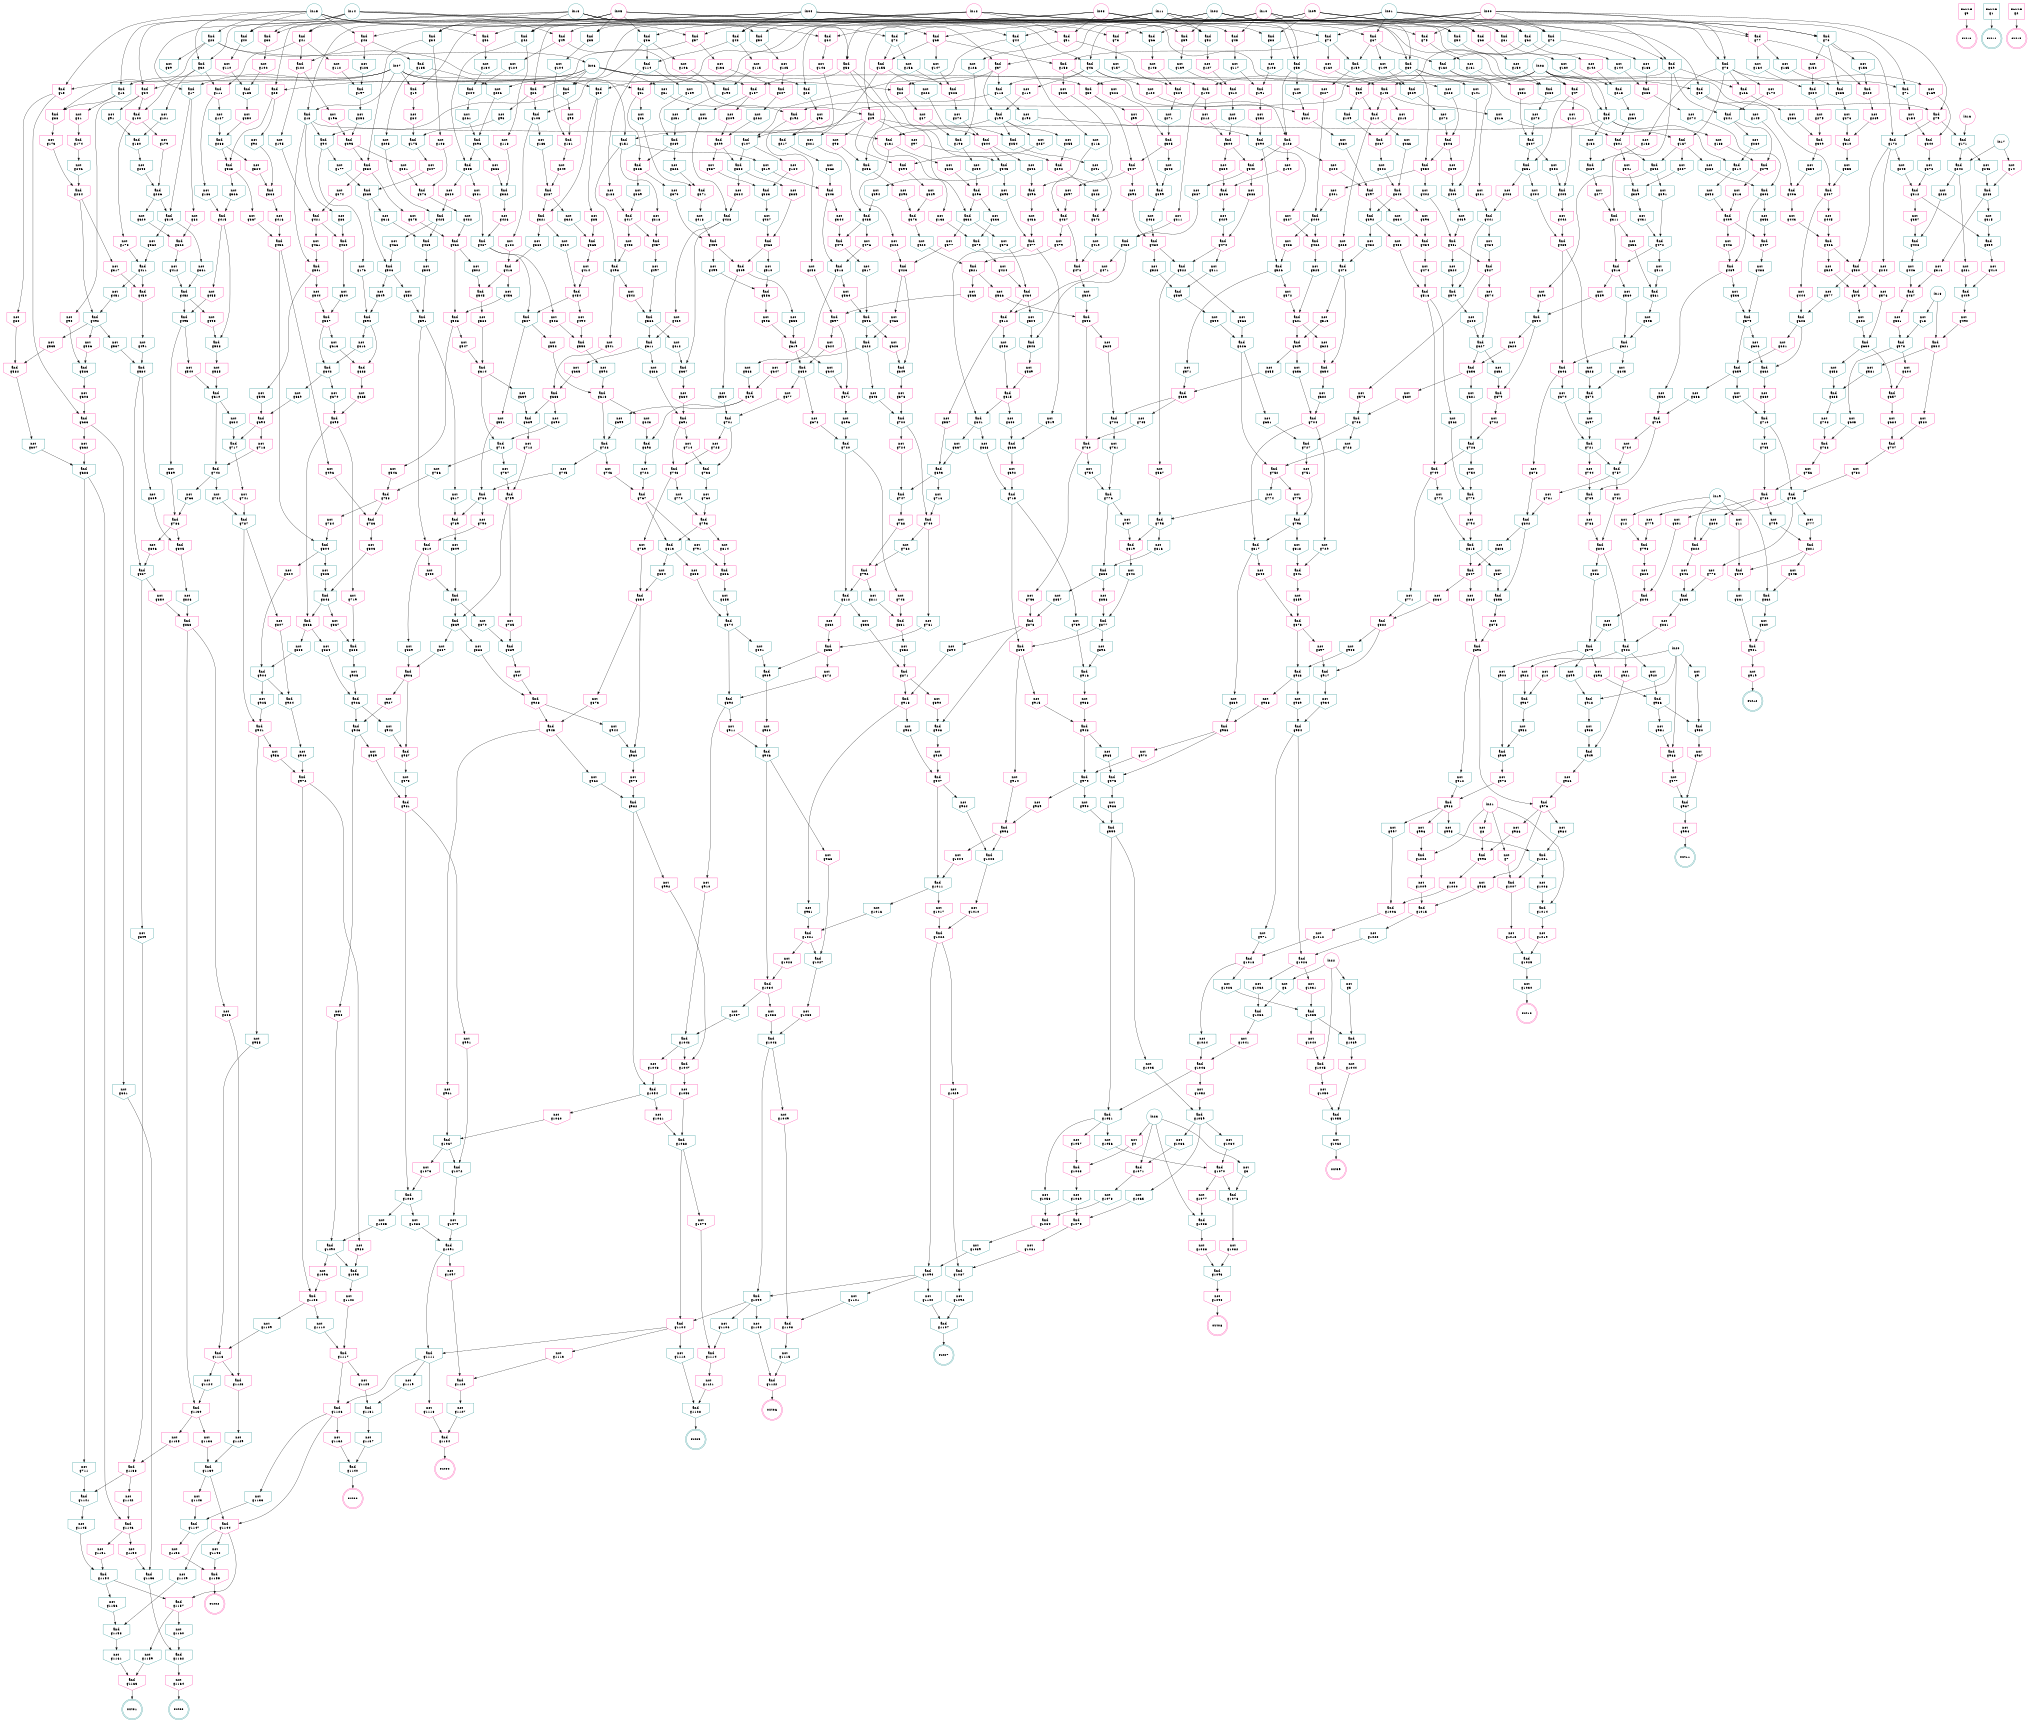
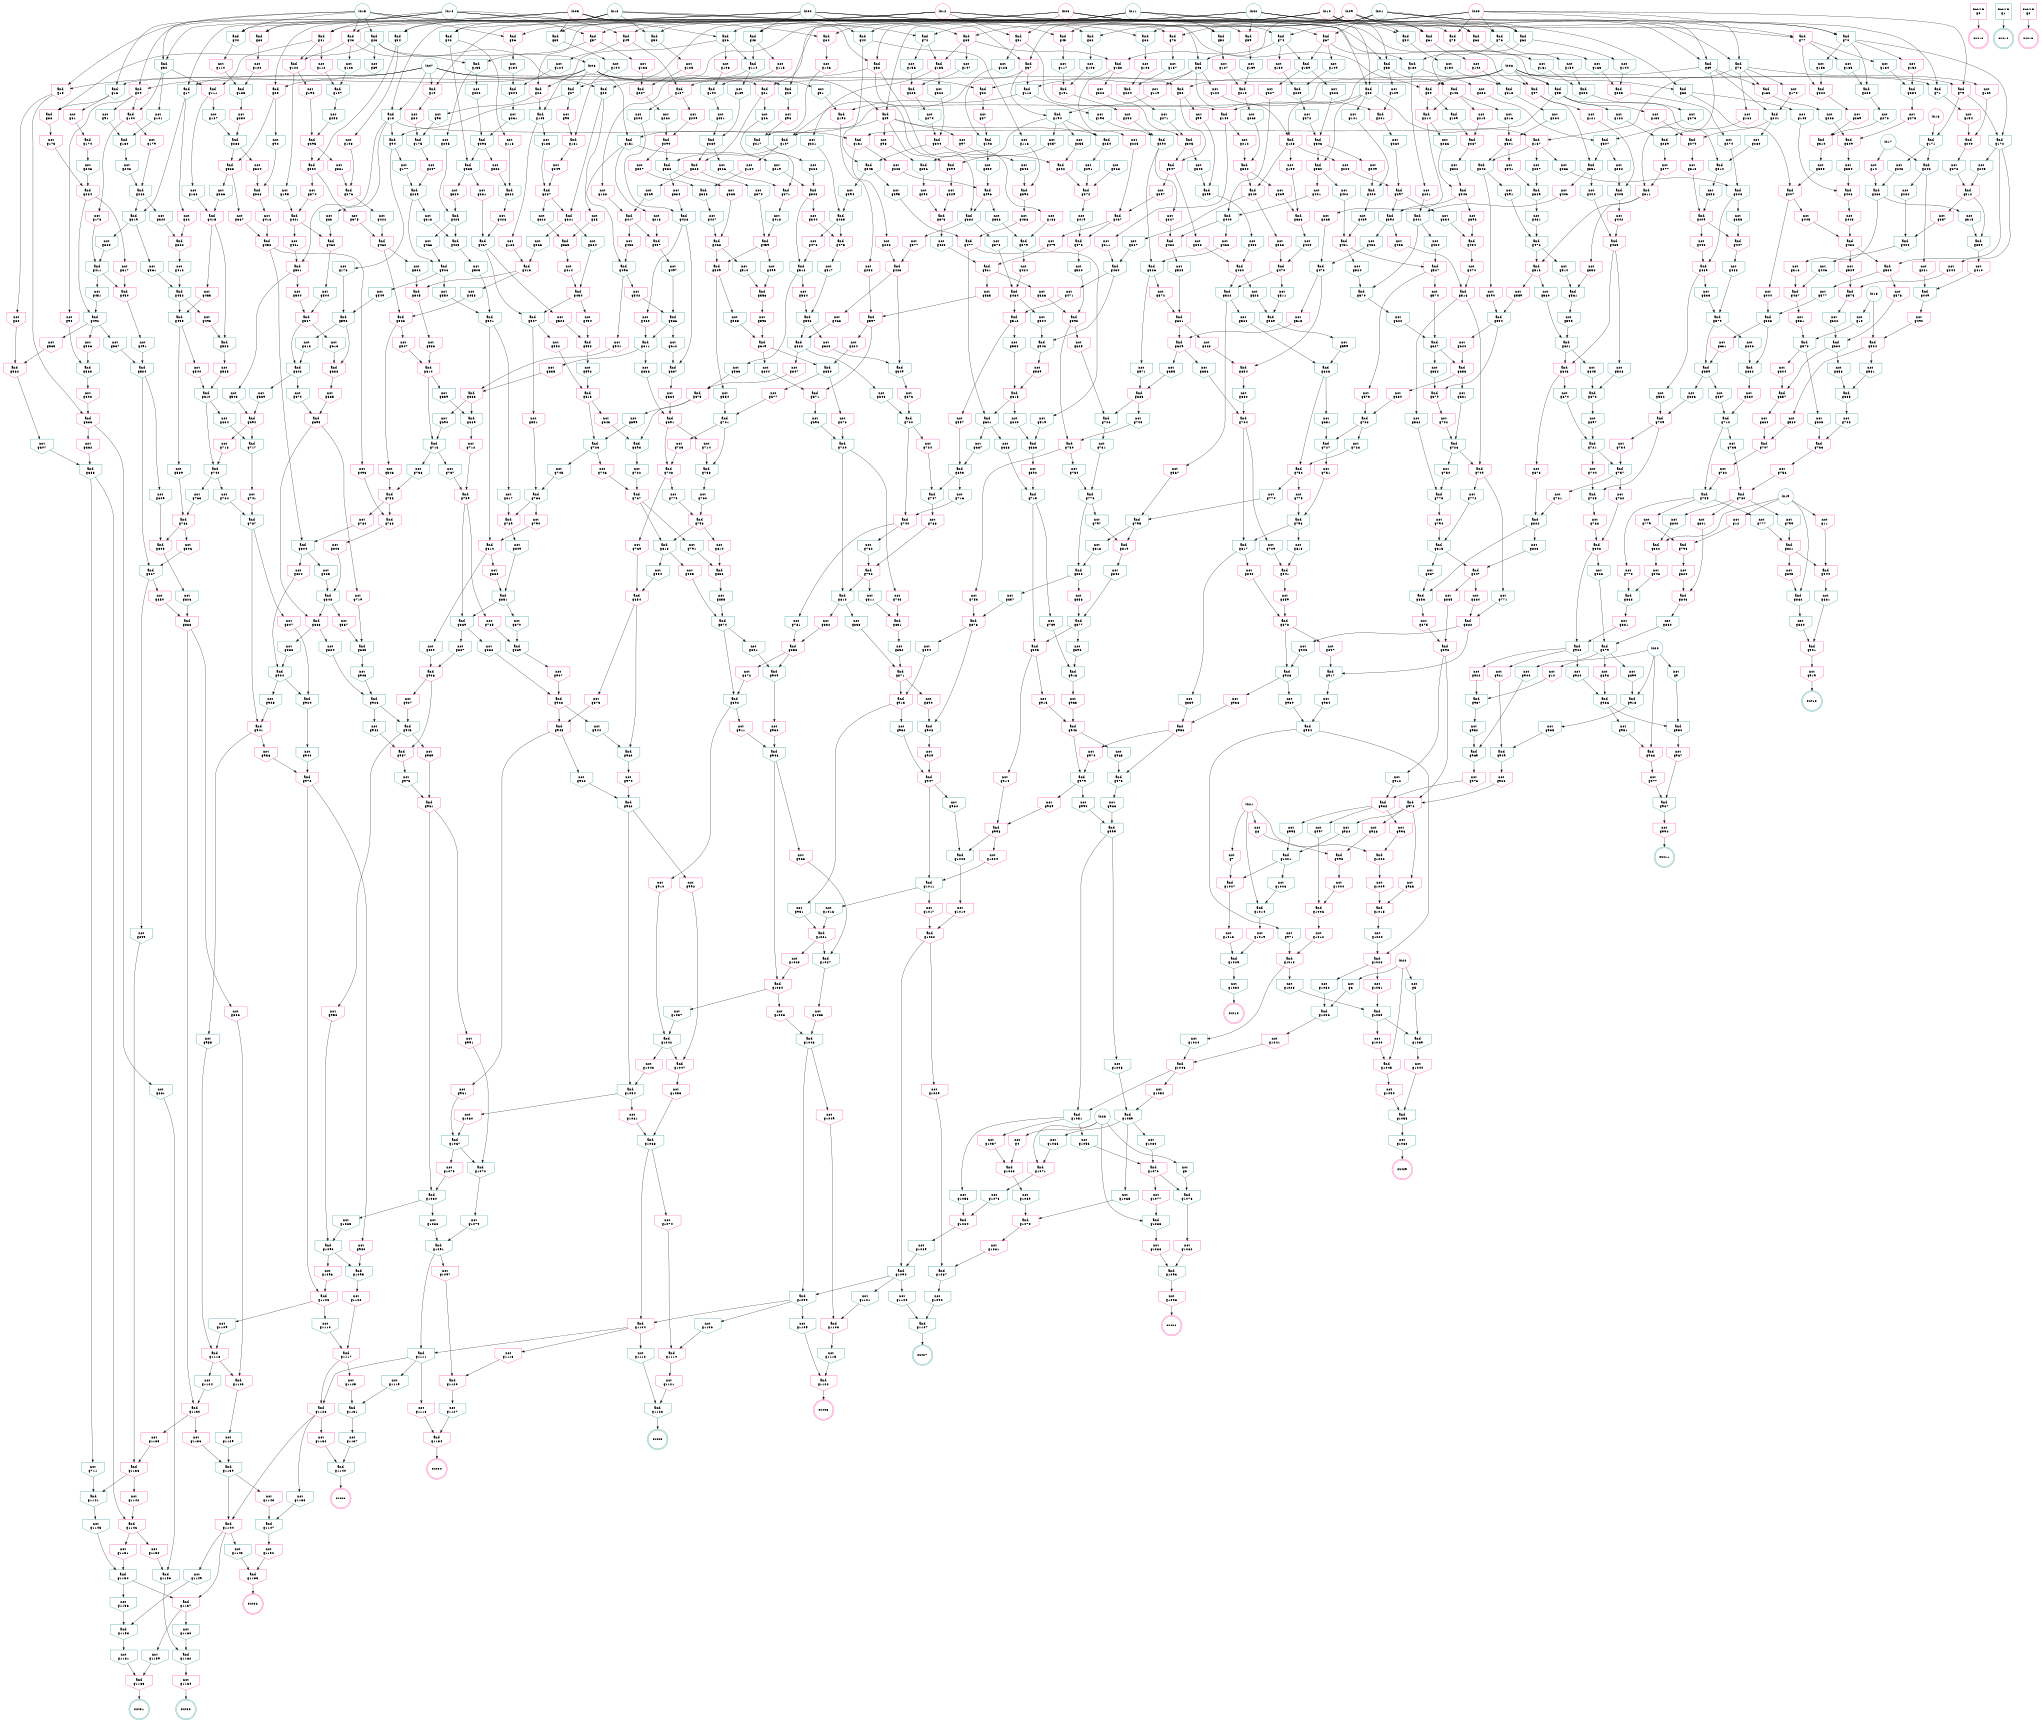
(593, 54) -> (538, 53)
(1079, 181) -> (1072, 178)
